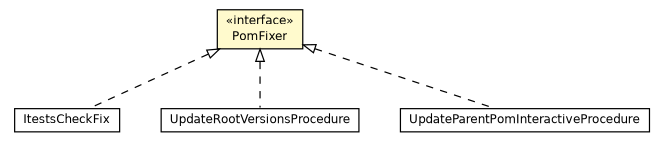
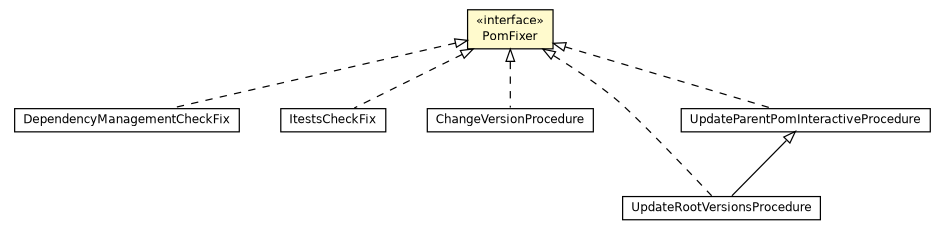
none -> (127, 120)
none -> (510, 120)
none -> (759, 168)
